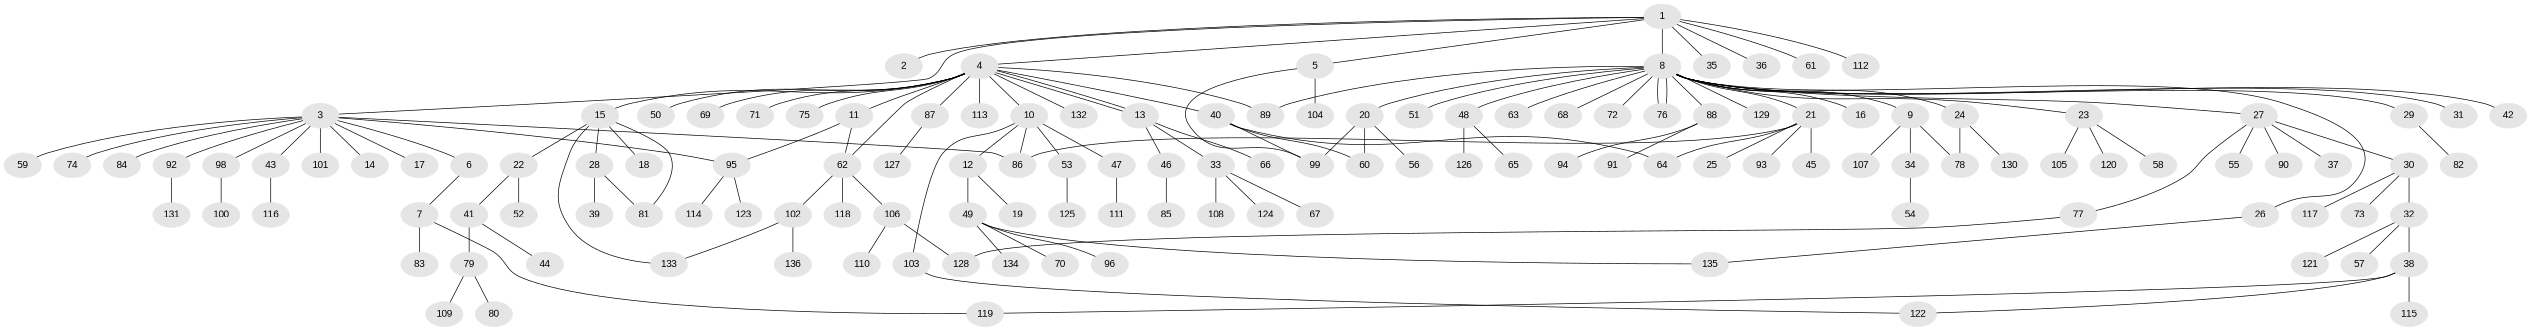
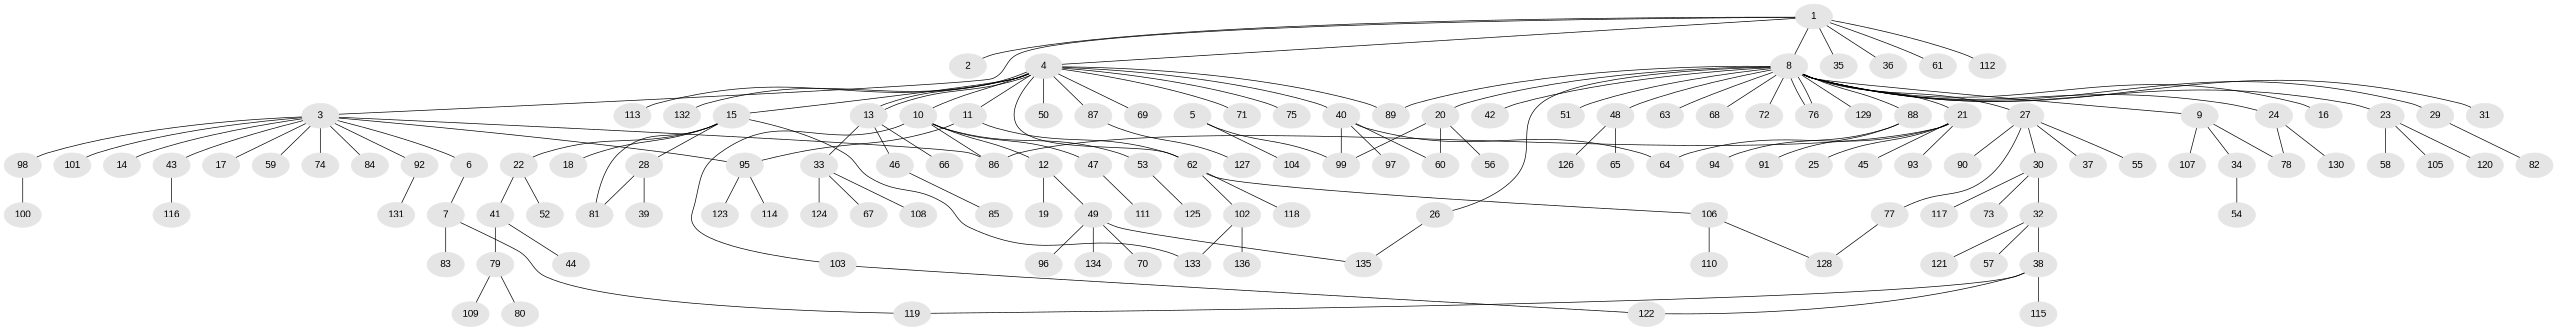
(1489, 41) -> none
none -> (1391, 165)
